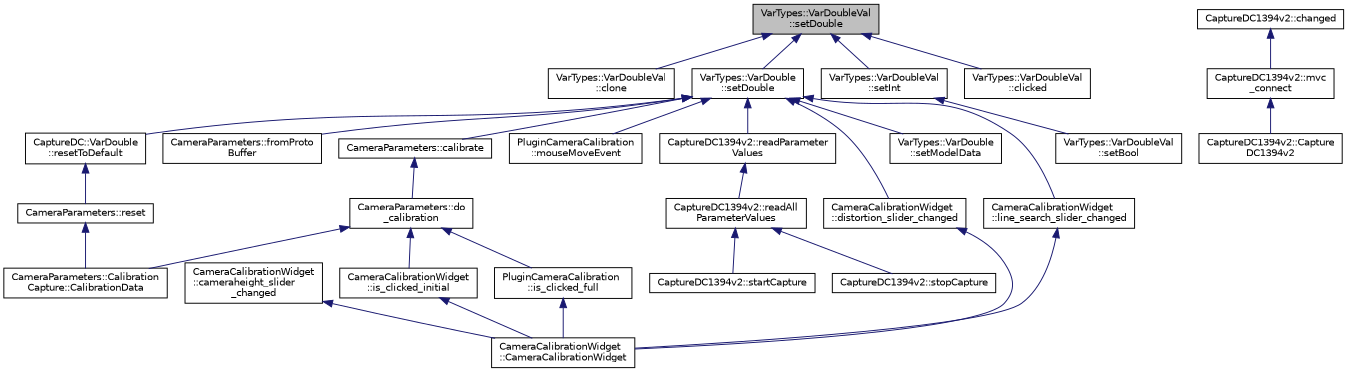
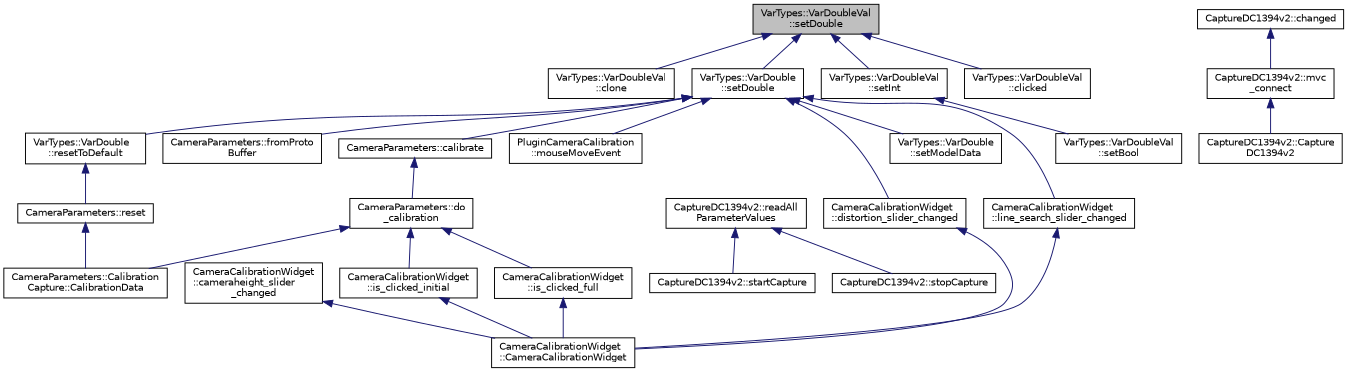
(86, 148) -> (86, 148)
(748, 148) -> none
(563, 283) -> (563, 283)
